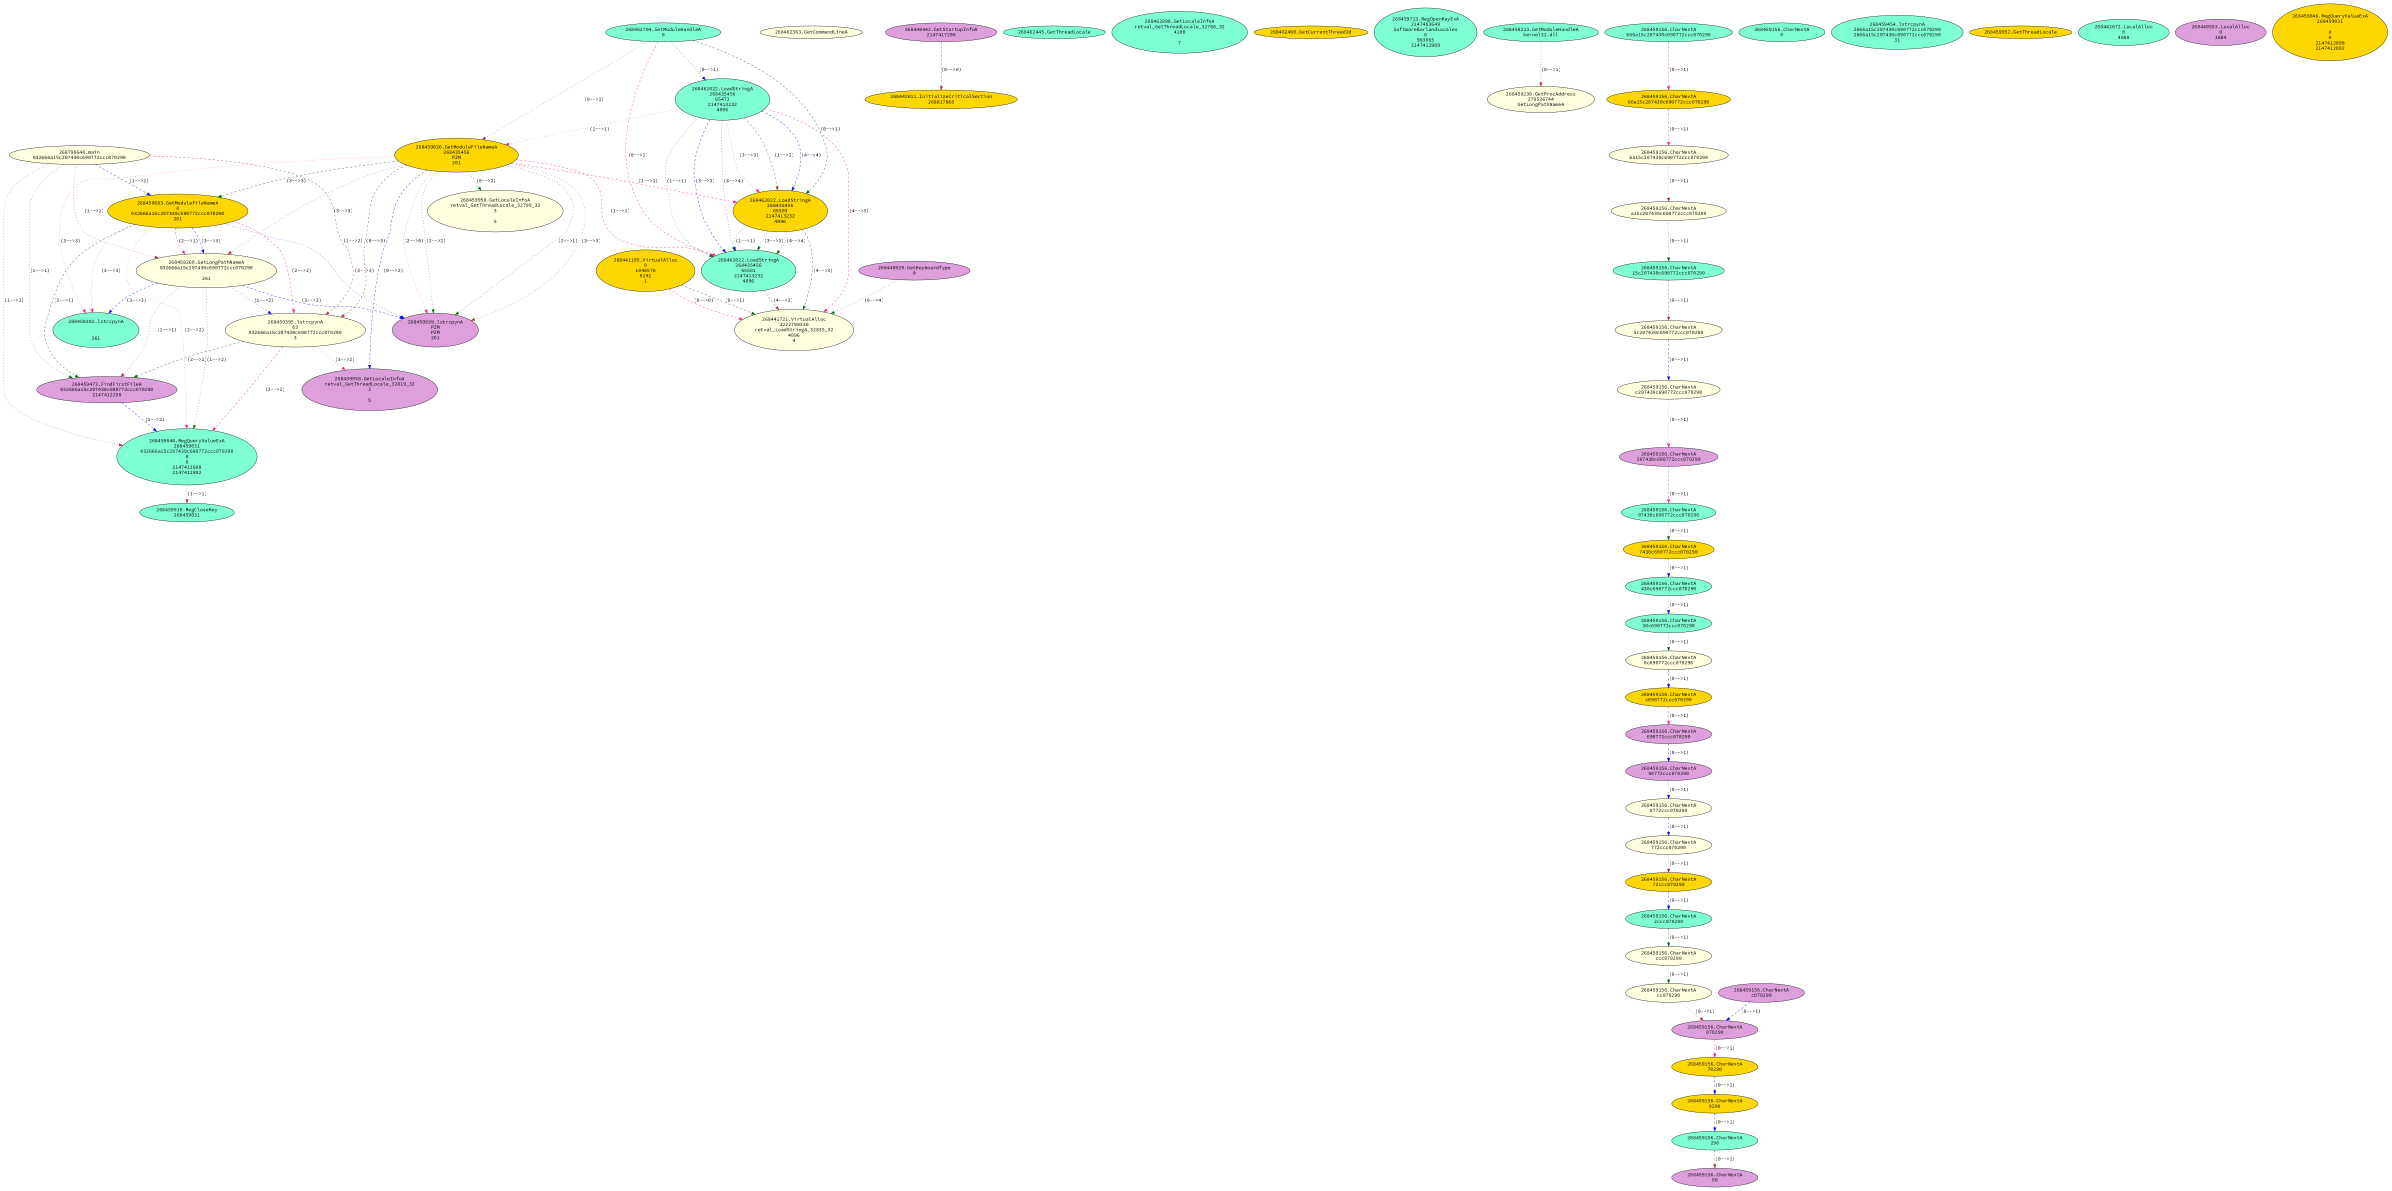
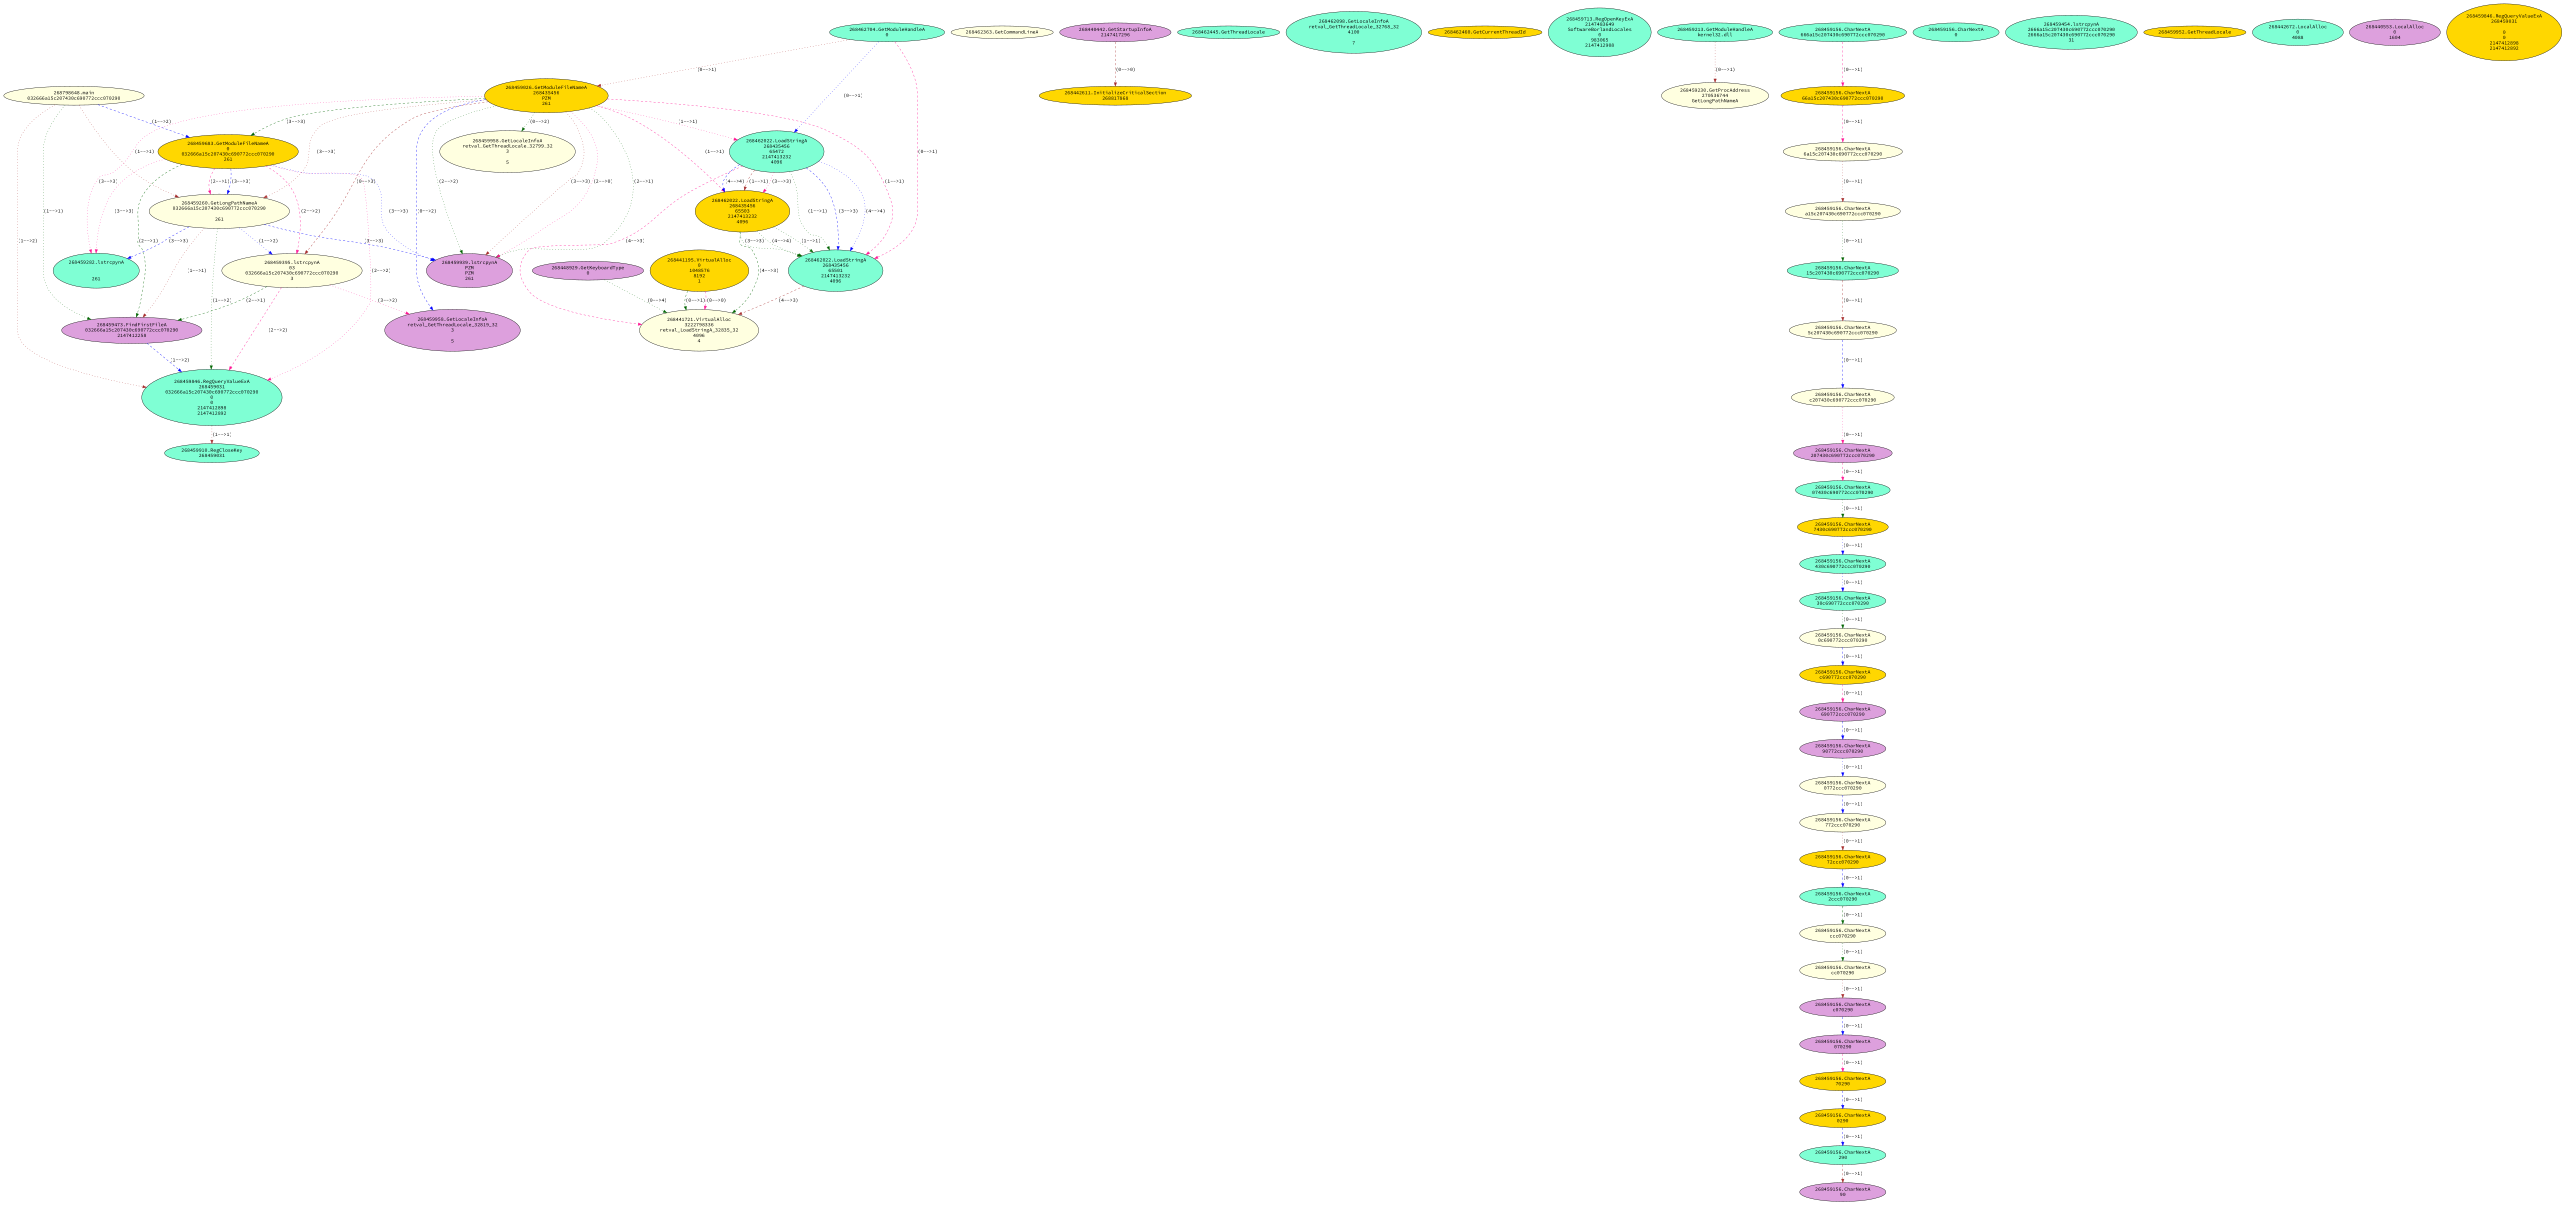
(792, 94) -> none
(594, 126) -> (666, 121)
(306, 179) -> none
(1690, 1010) -> (1843, 987)
